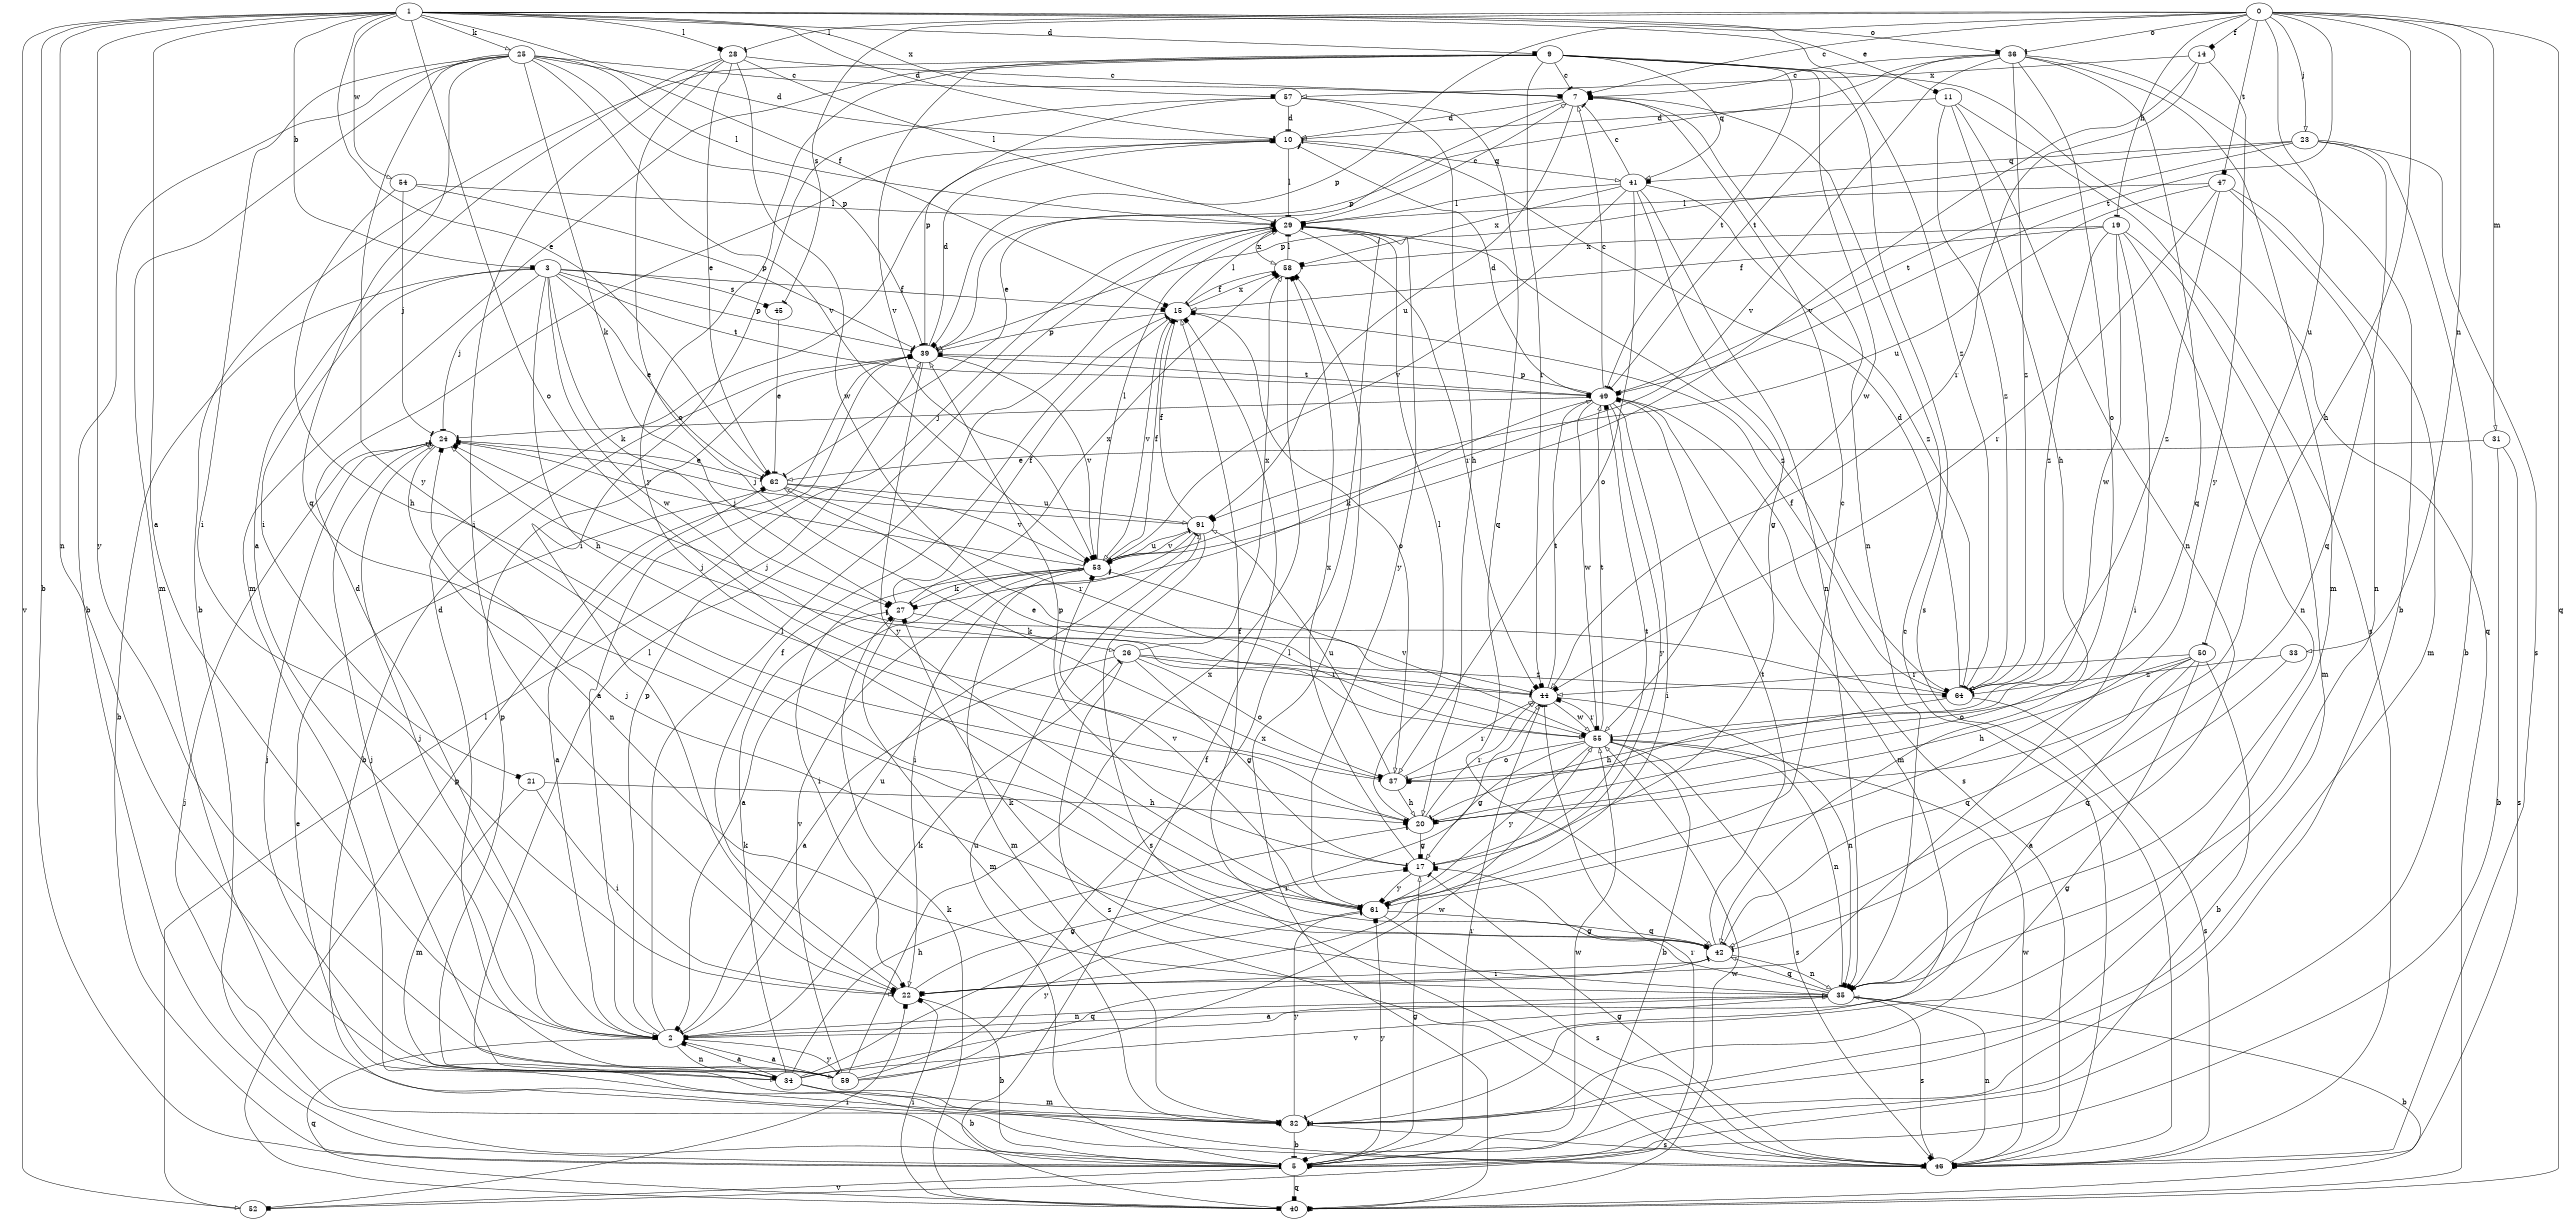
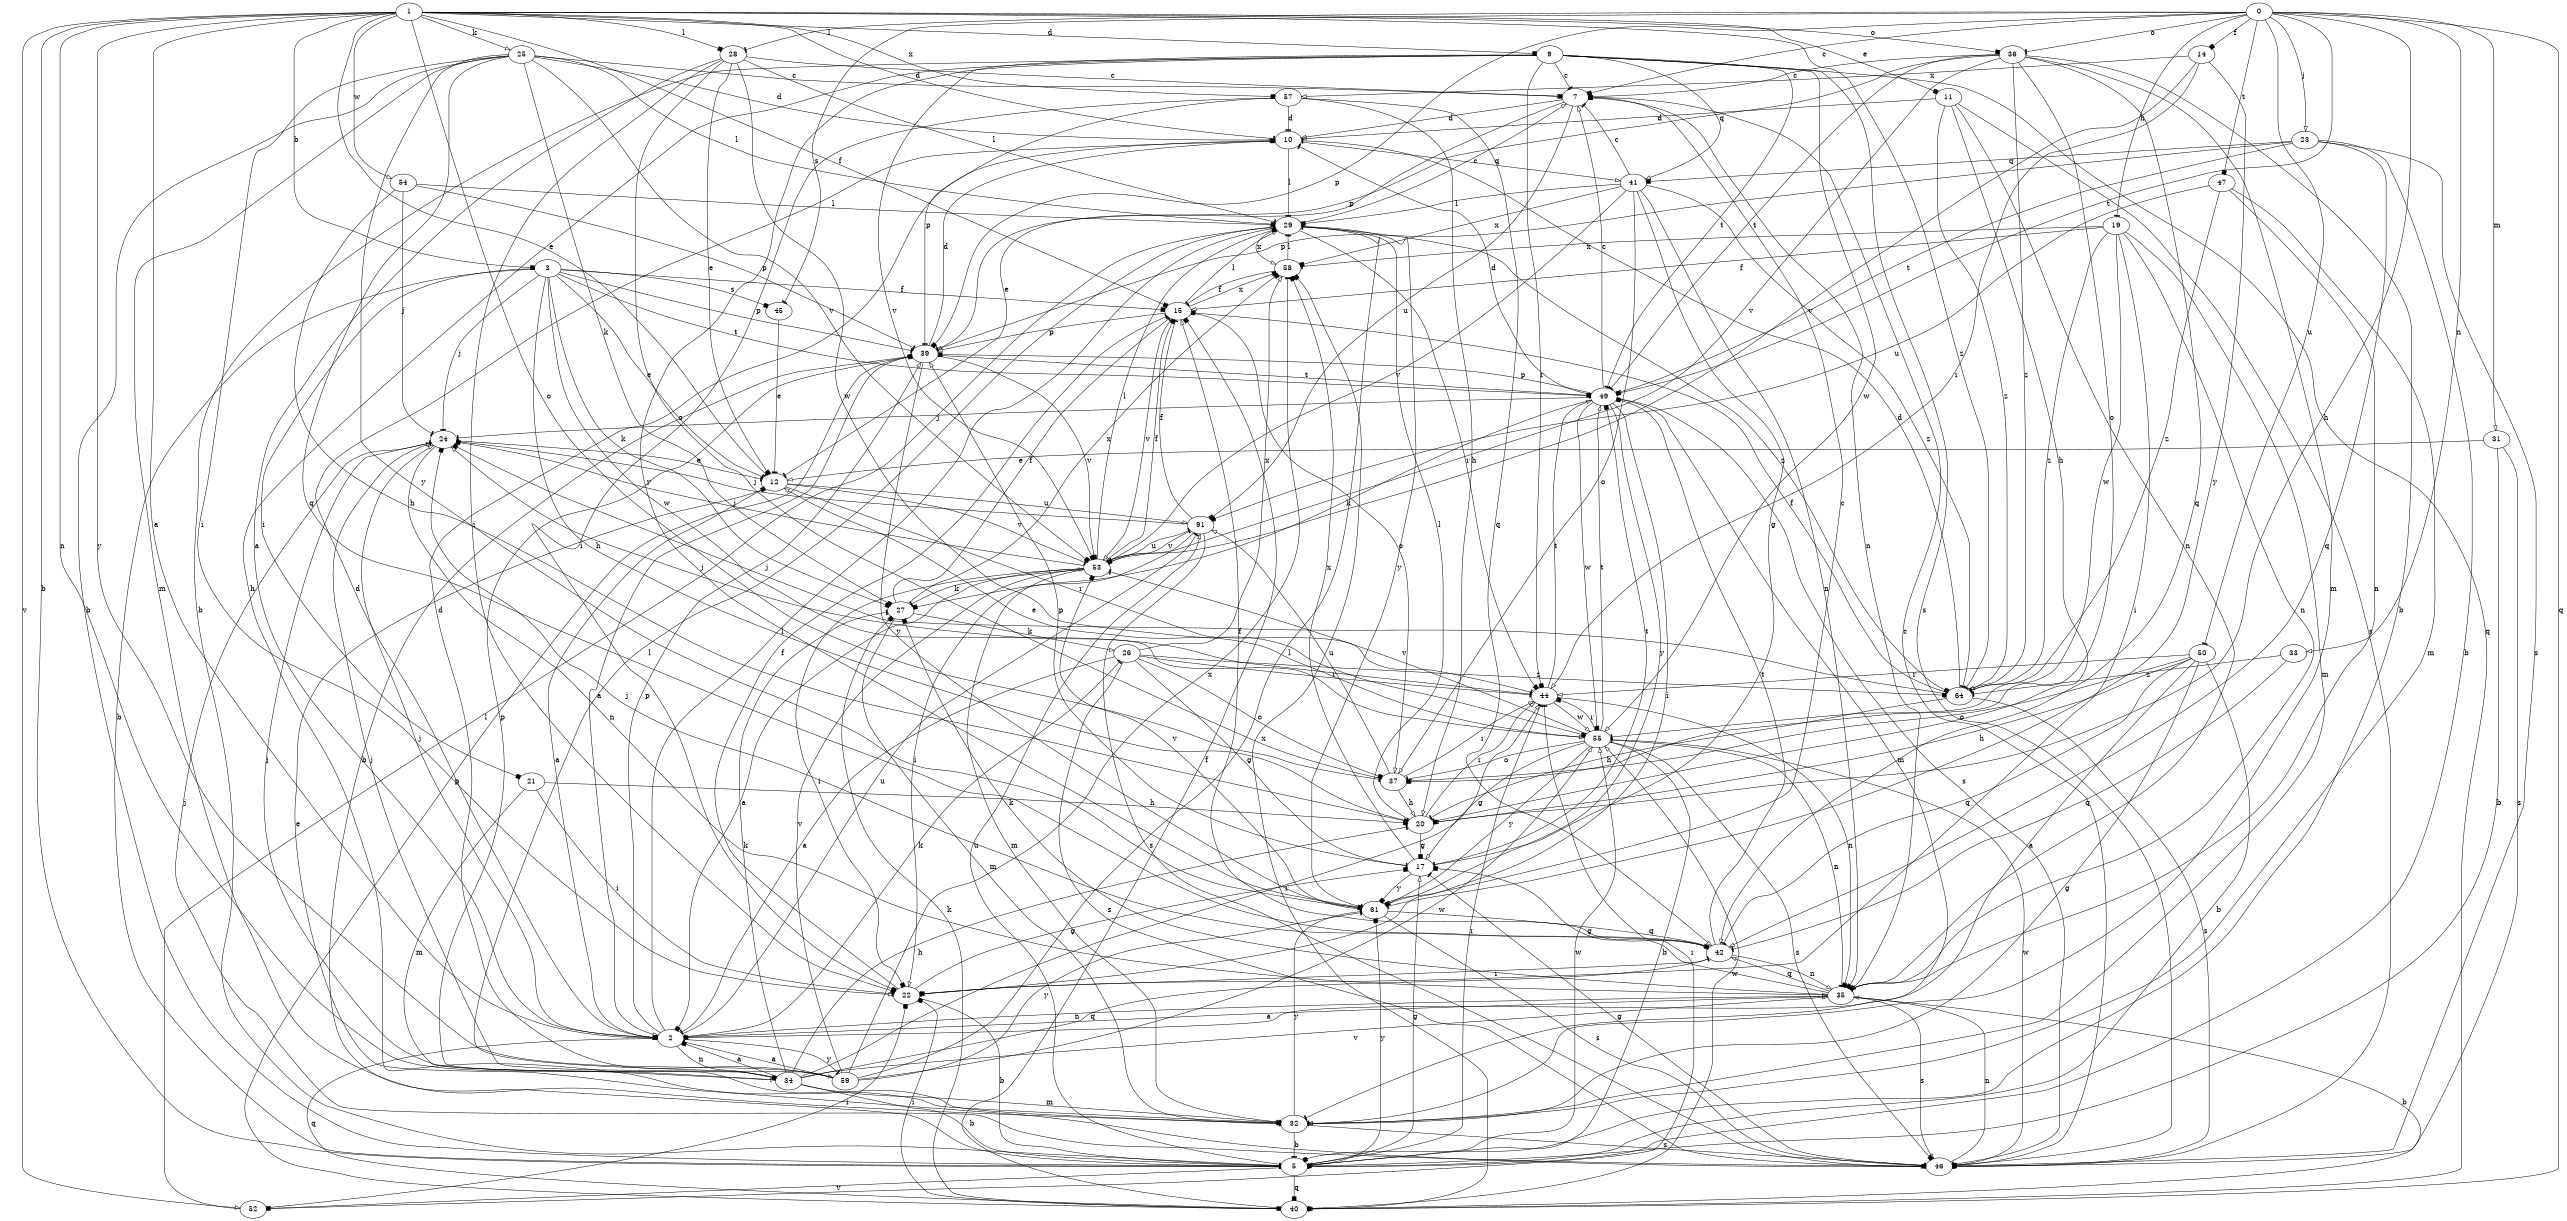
(743, 169) -> none
(1712, 200) -> none
(774, 482) -> (774, 482)
(1924, 486) -> none
(253, 589) -> (253, 589)
